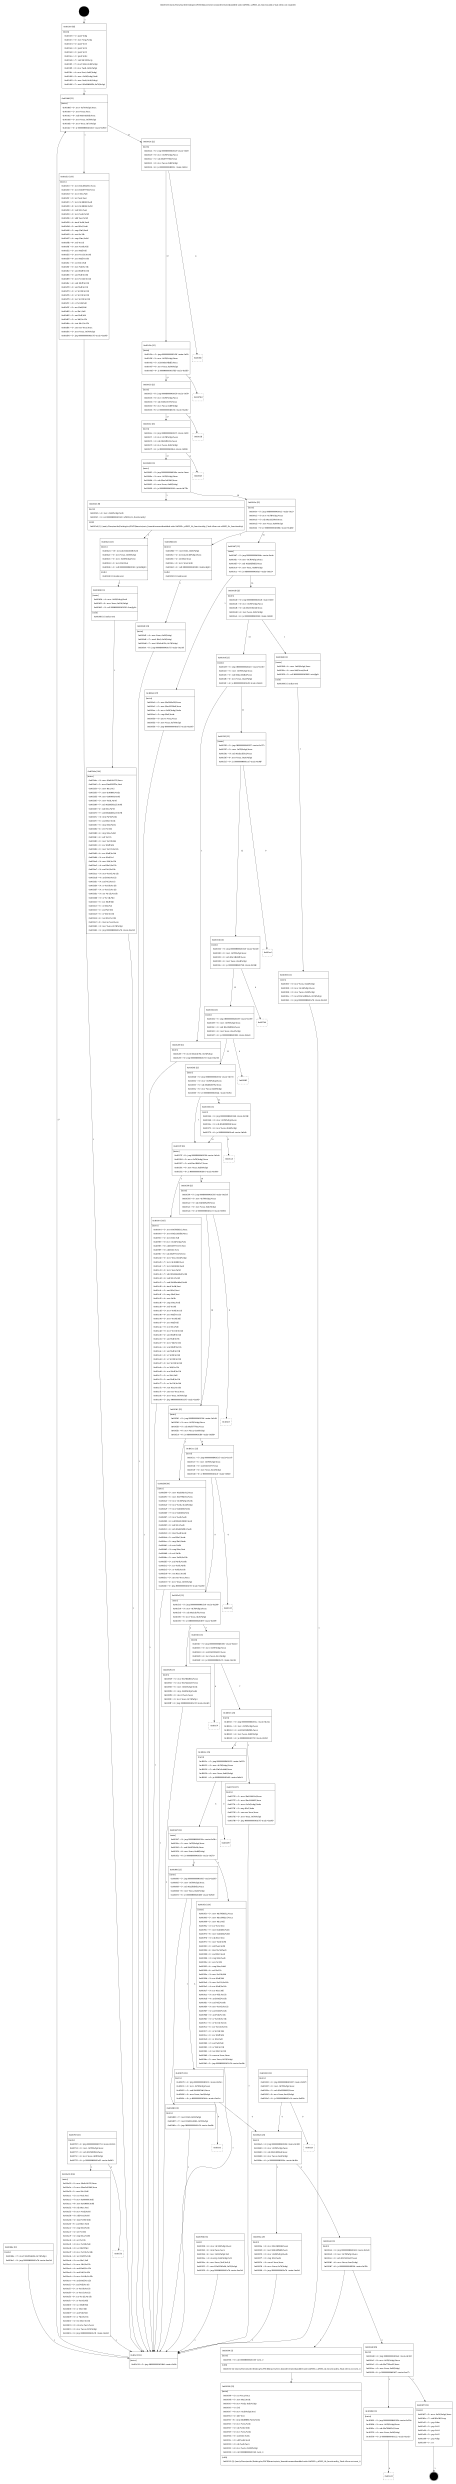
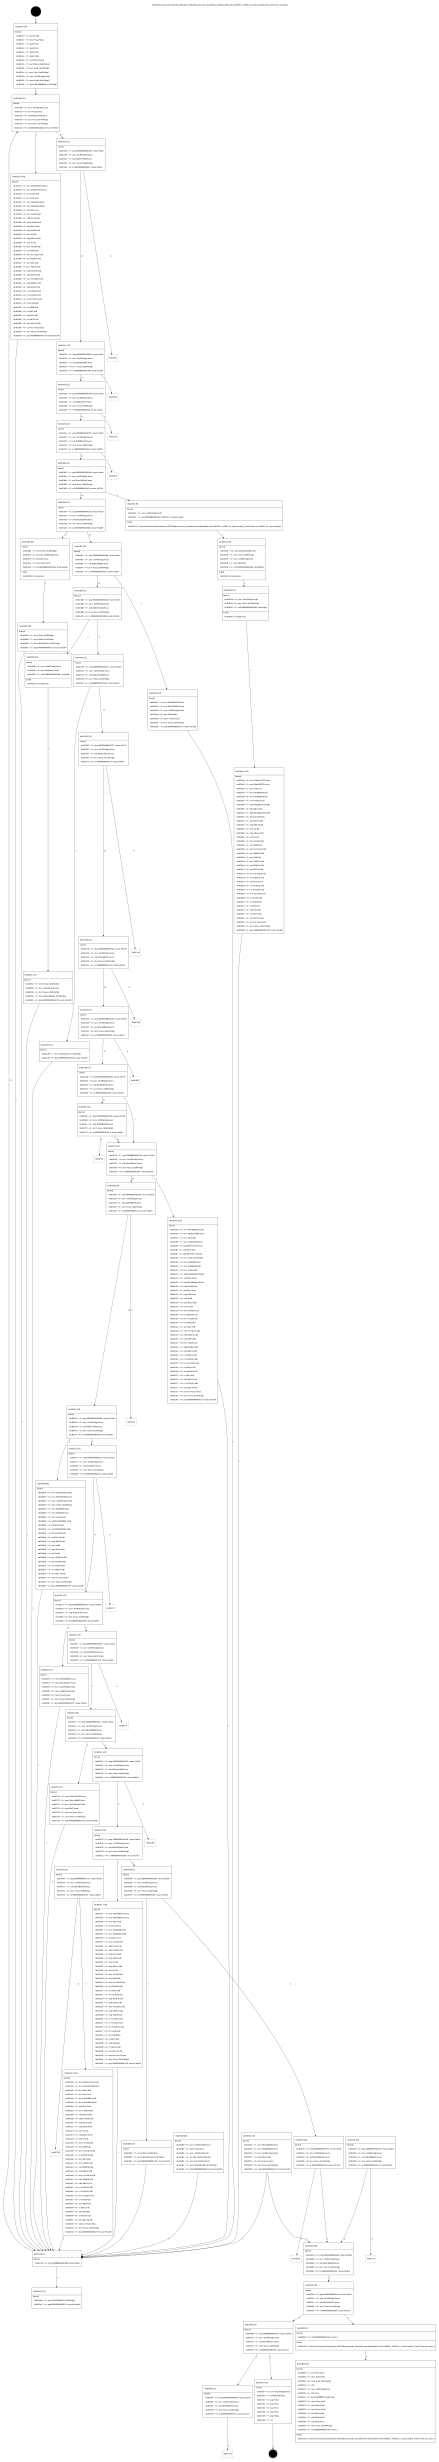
(277, 2198) -> (278, 2215)
(51, 2339) -> (57, 2277)
